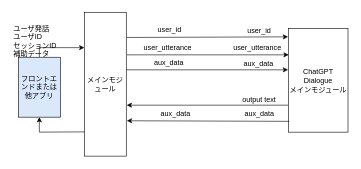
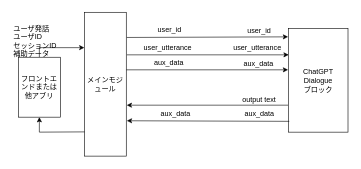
(319, 81) -> (319, 81)
(39, 87) -> (39, 87)
